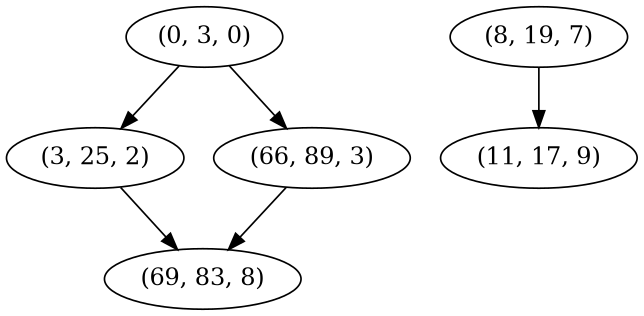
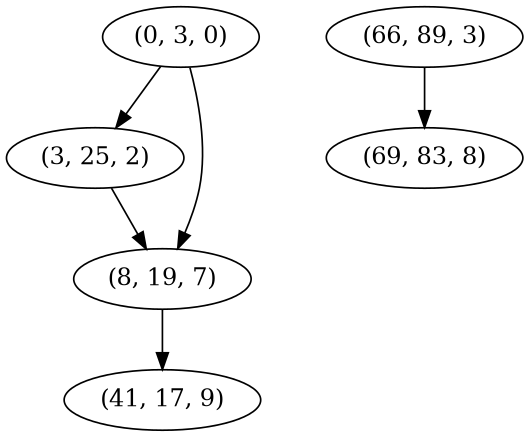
(252, 91) -> (202, 151)
(539, 158) -> (162, 400)
(143, 212) -> (125, 211)
